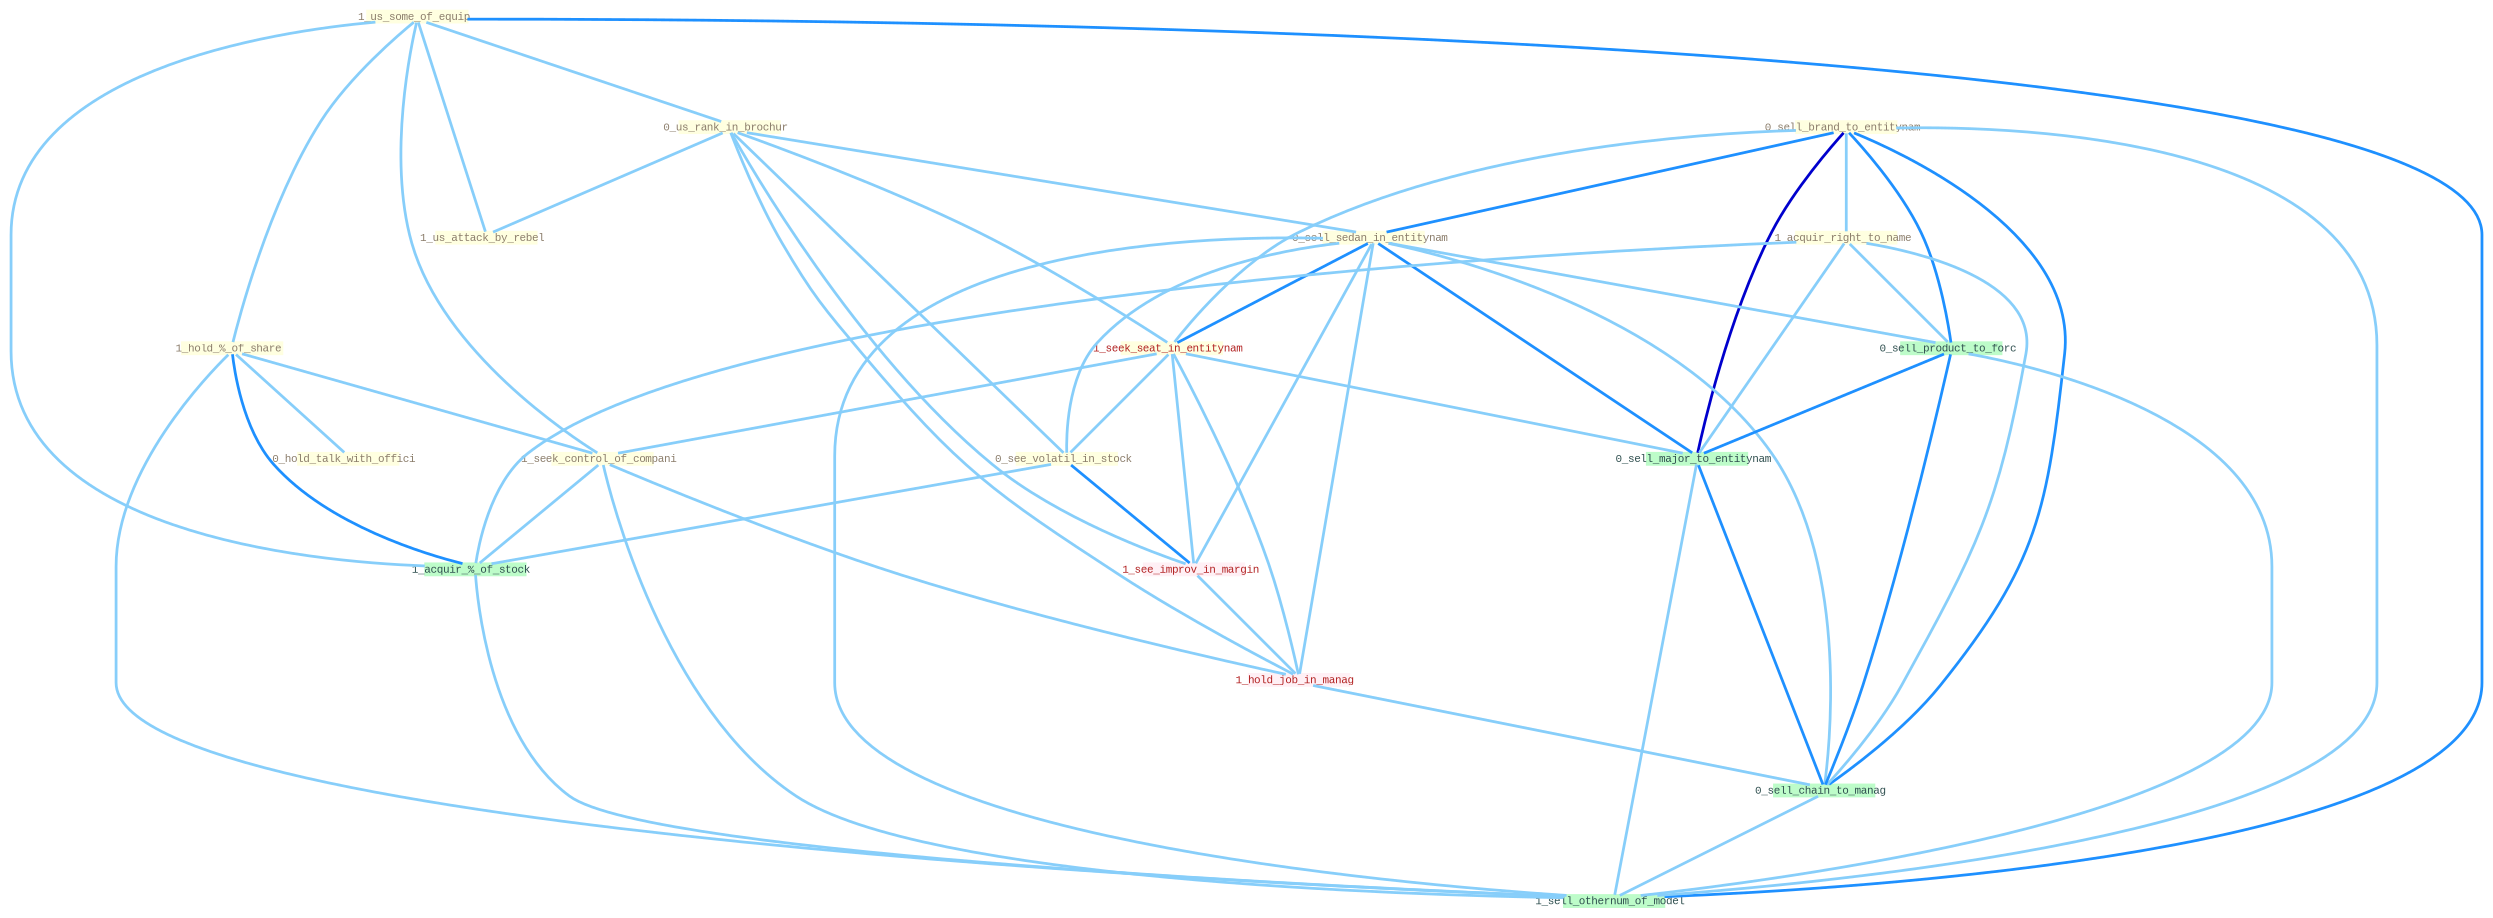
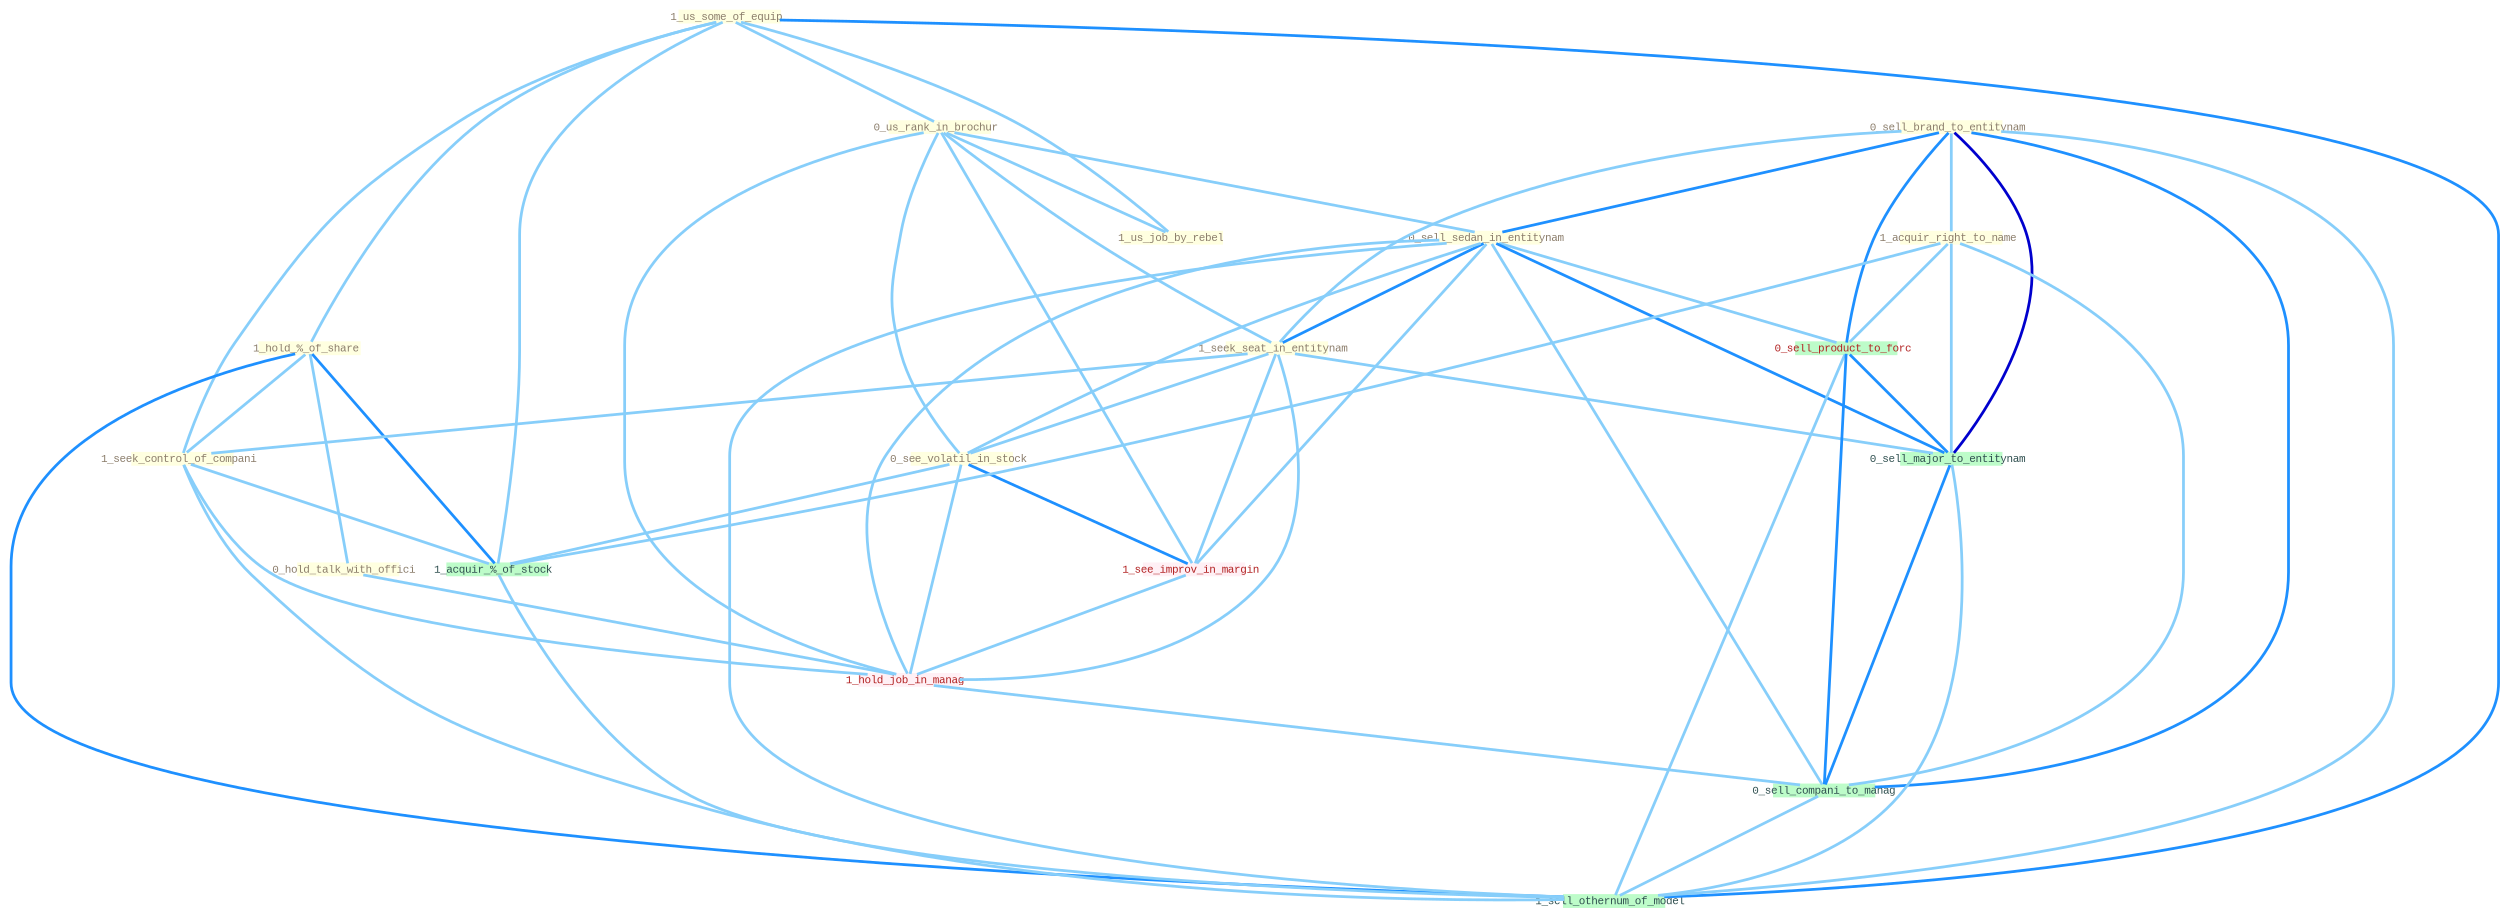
(486, 238) -> (1172, 238)
(1172, 348) -> (1277, 348)
(1951, 348) -> (1846, 348)
none -> (936, 569)
none -> (629, 625)
(1824, 790) -> (1824, 790)
(599, 825) -> (524, 829)
